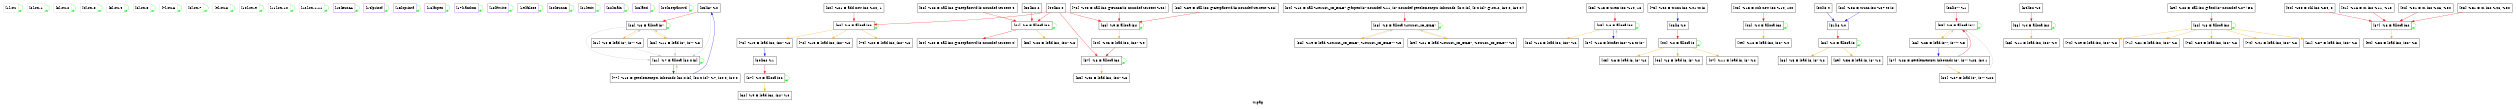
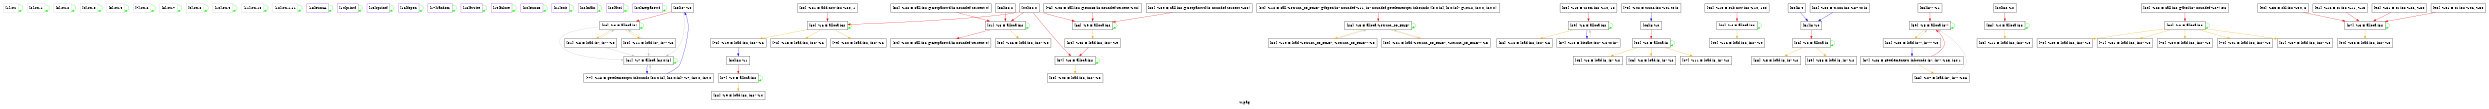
(142, 8) -> none
